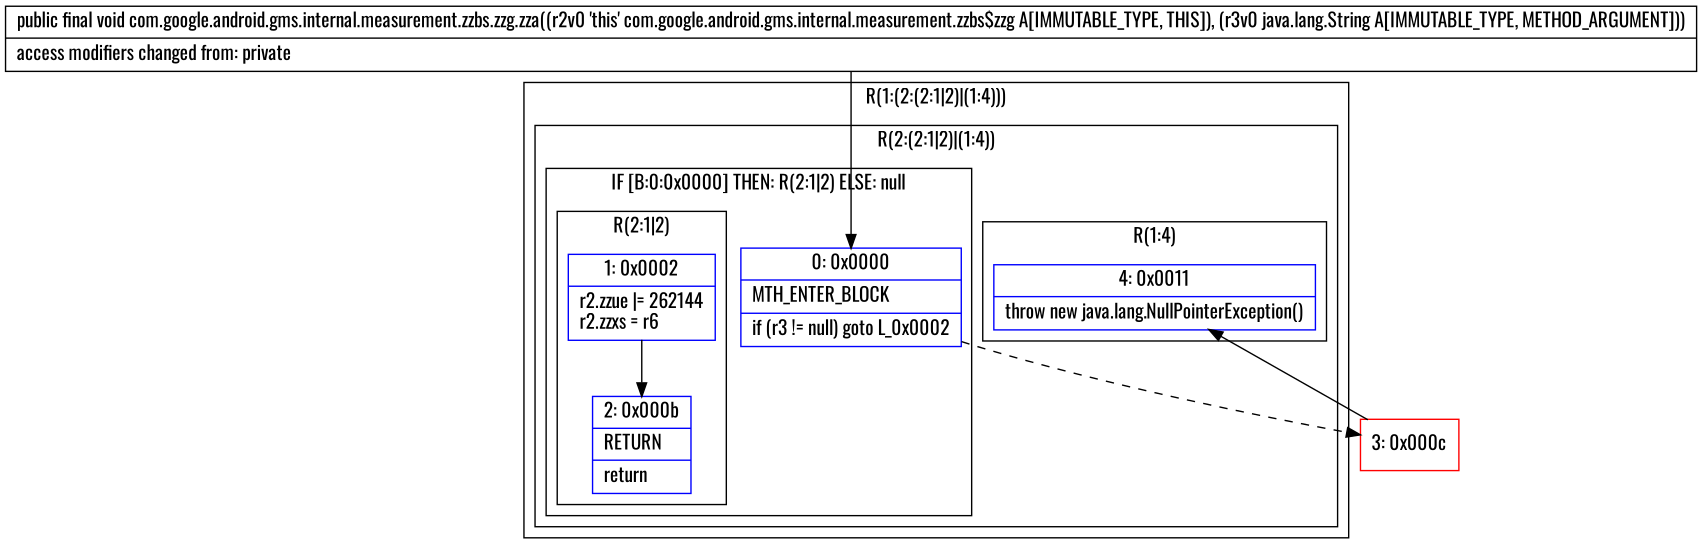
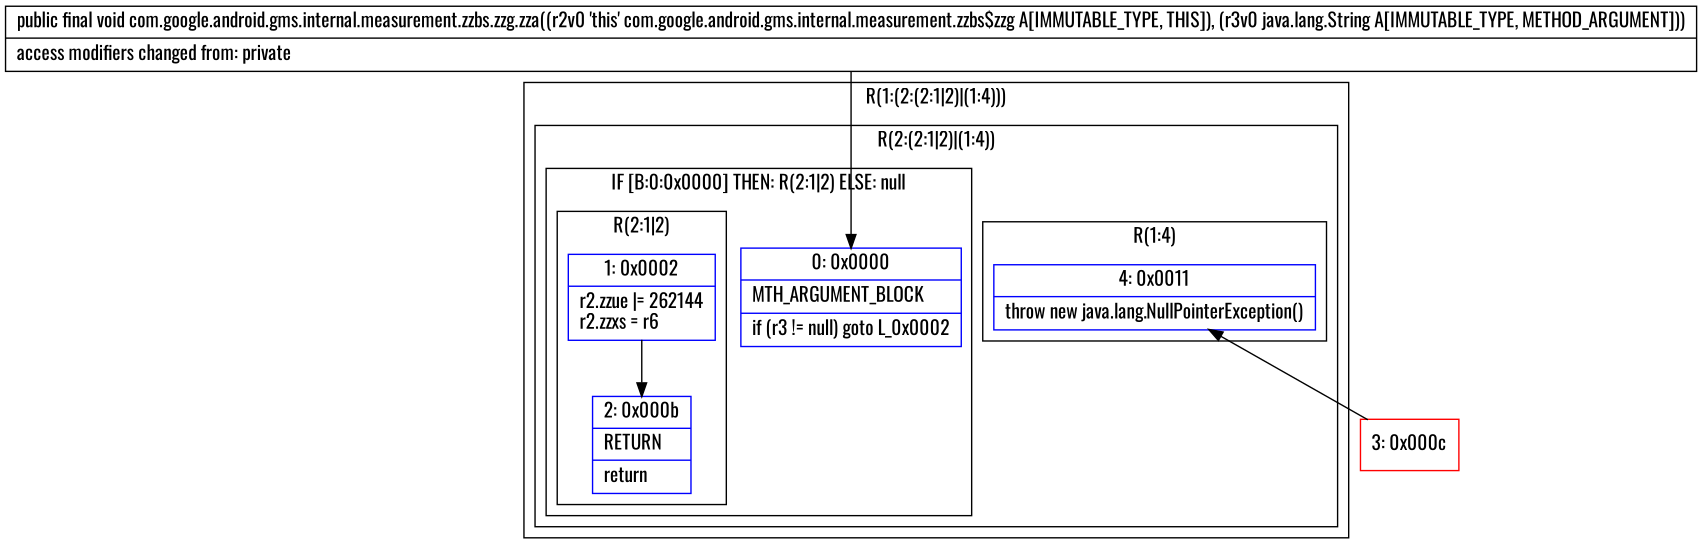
(821, 296) -> (838, 296)
(1153, 392) -> none
